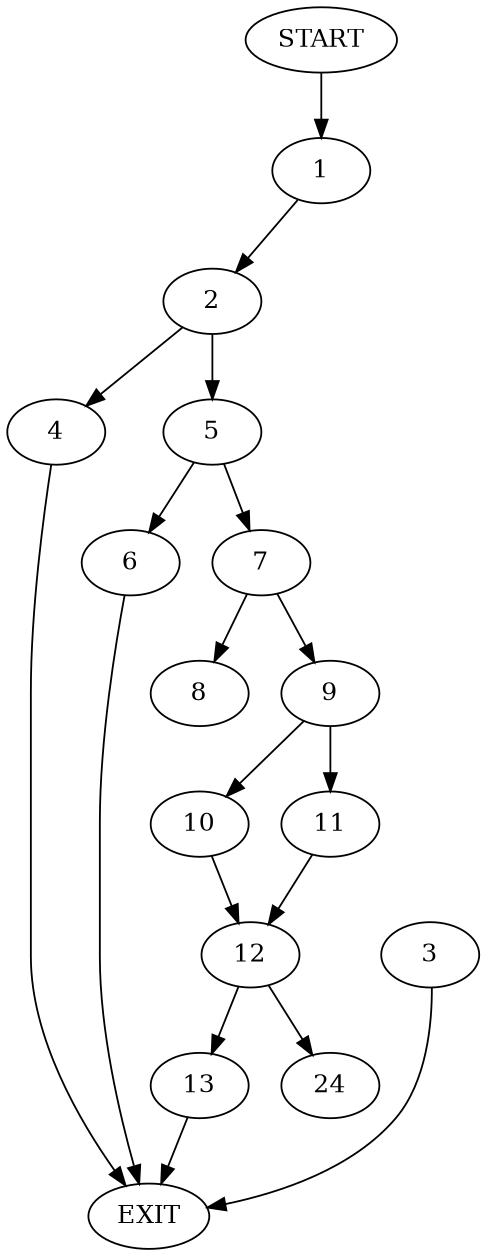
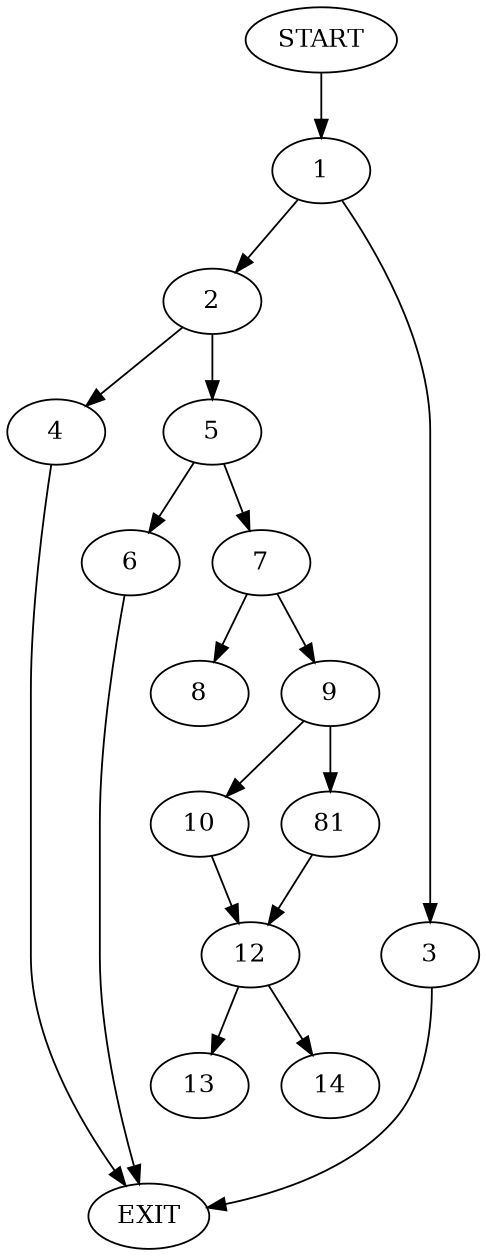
none -> (430, 543)
(330, 824) -> (330, 824)
(330, 1086) -> (330, 1086)
(178, 1142) -> none
